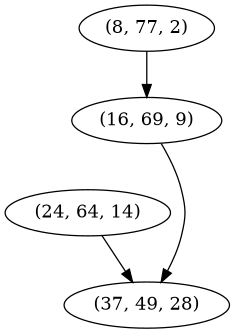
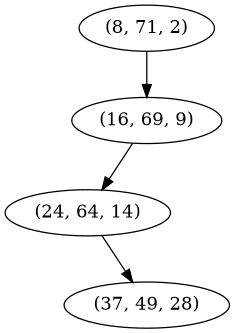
(147, 28) -> (147, 28)
(185, 206) -> (121, 161)
